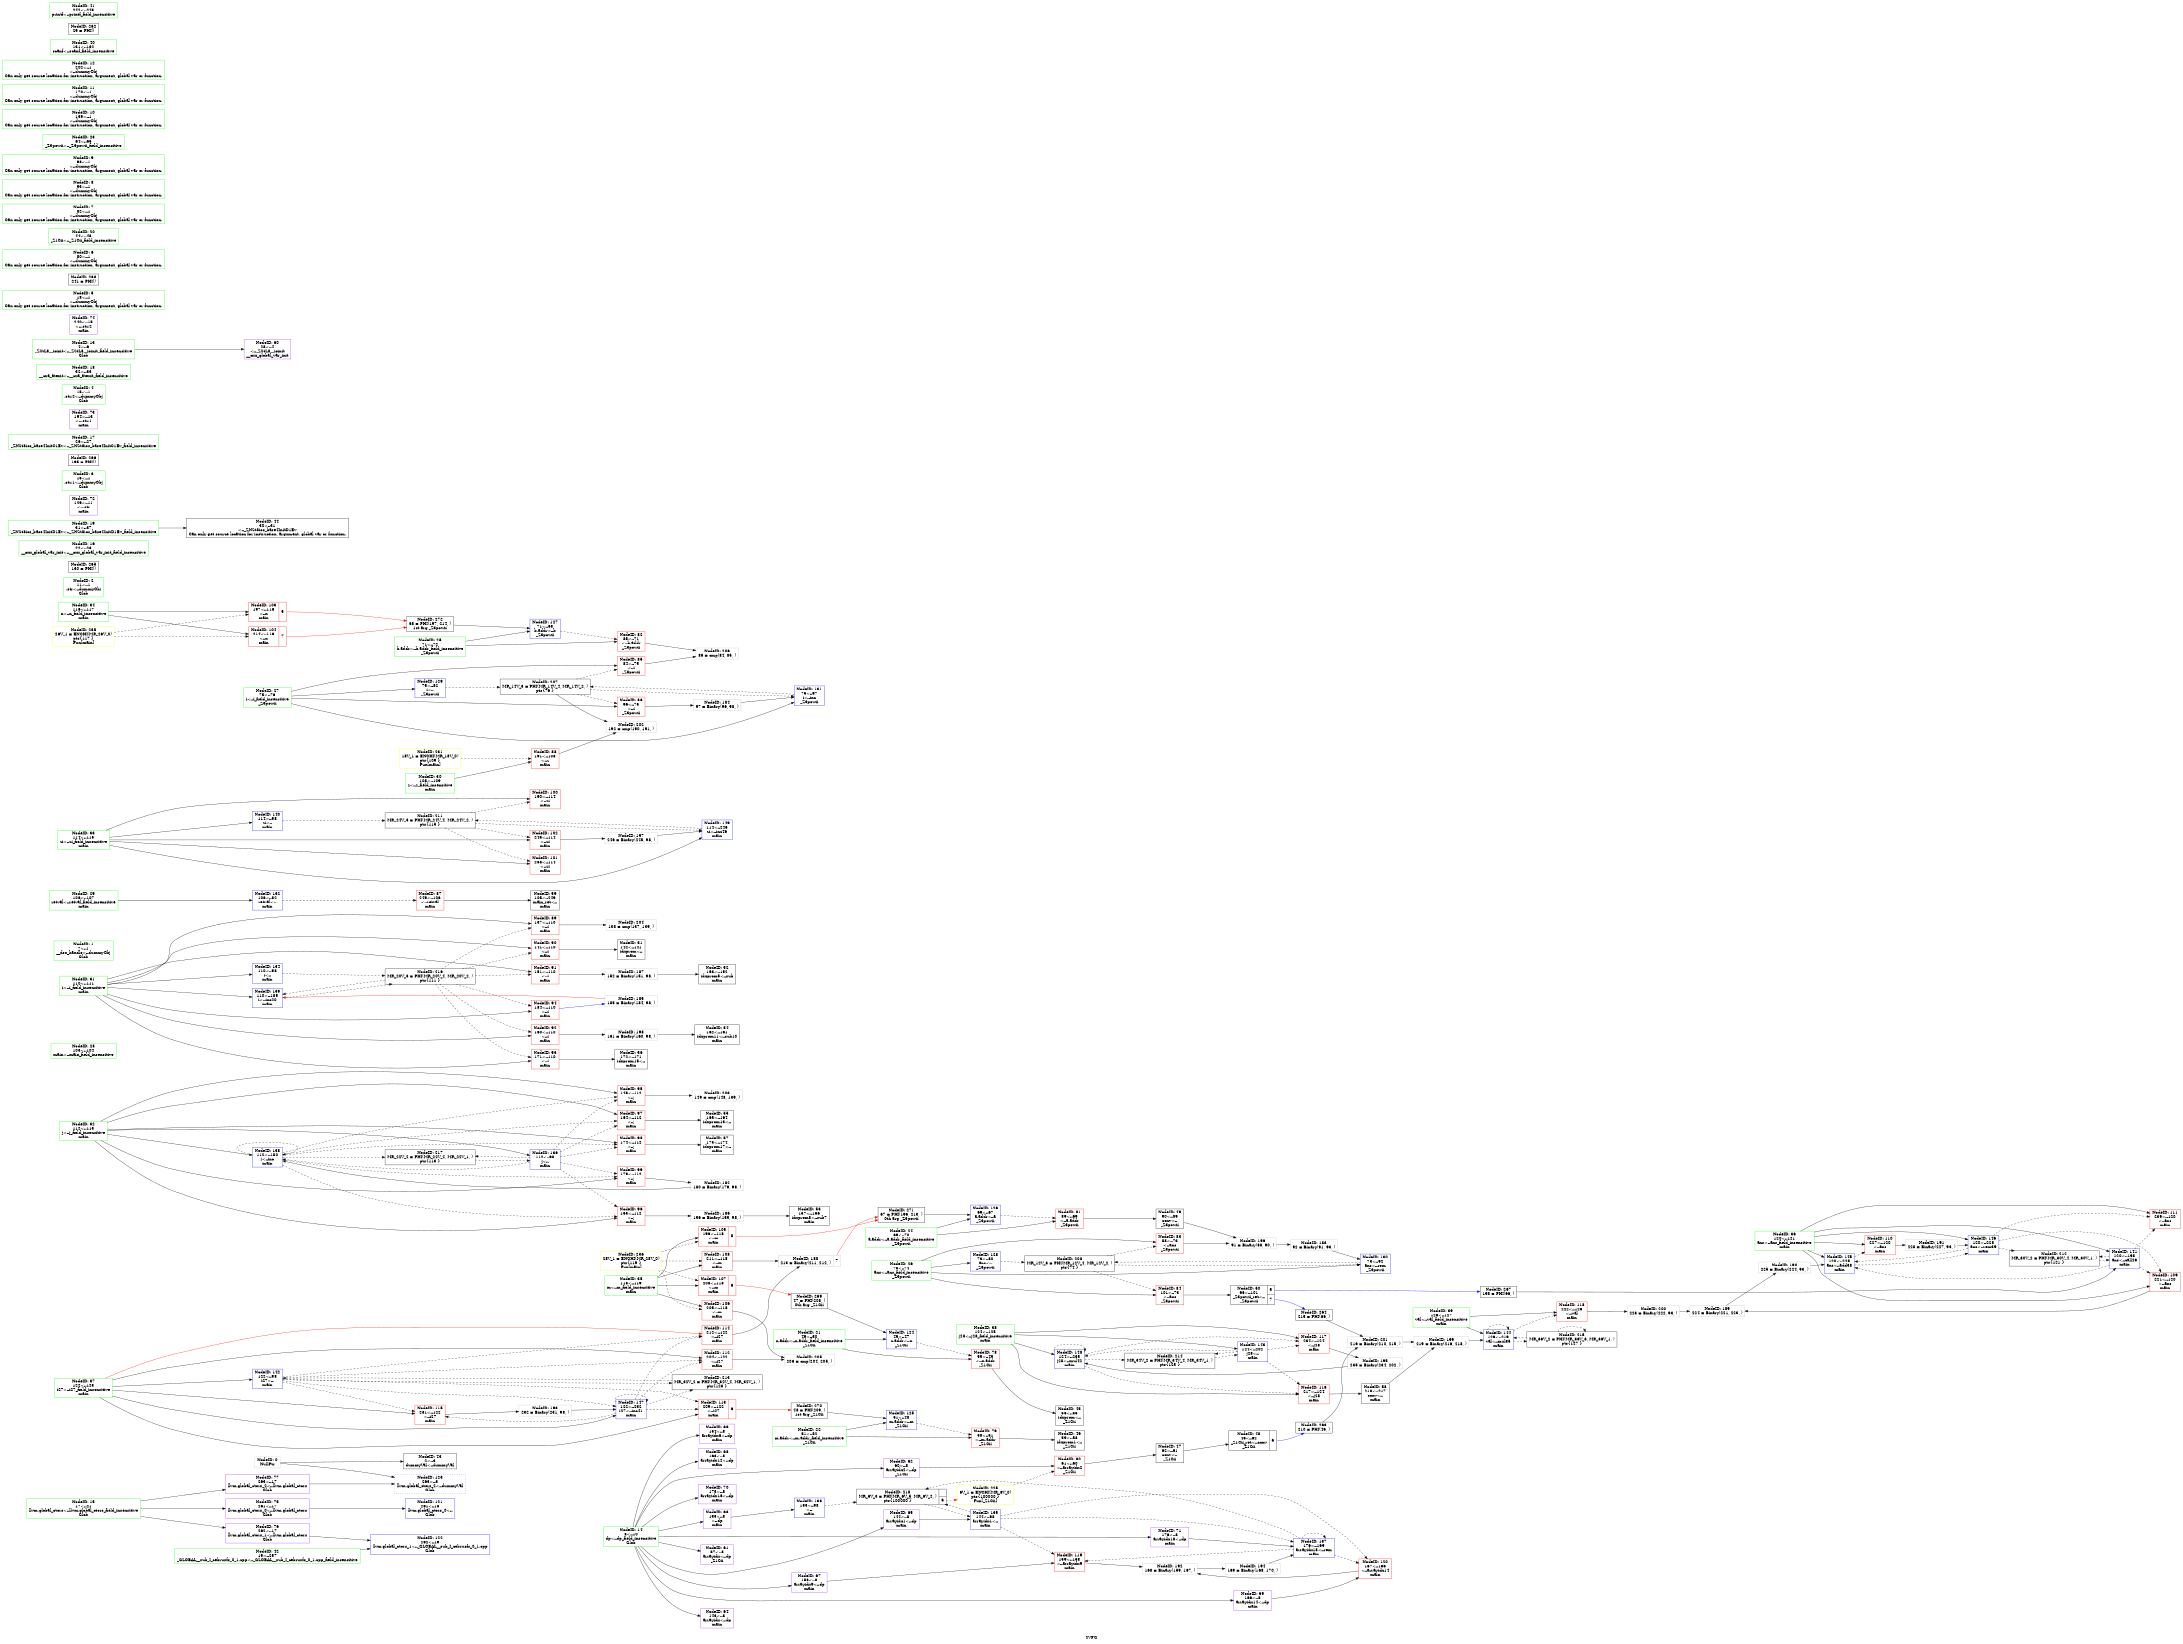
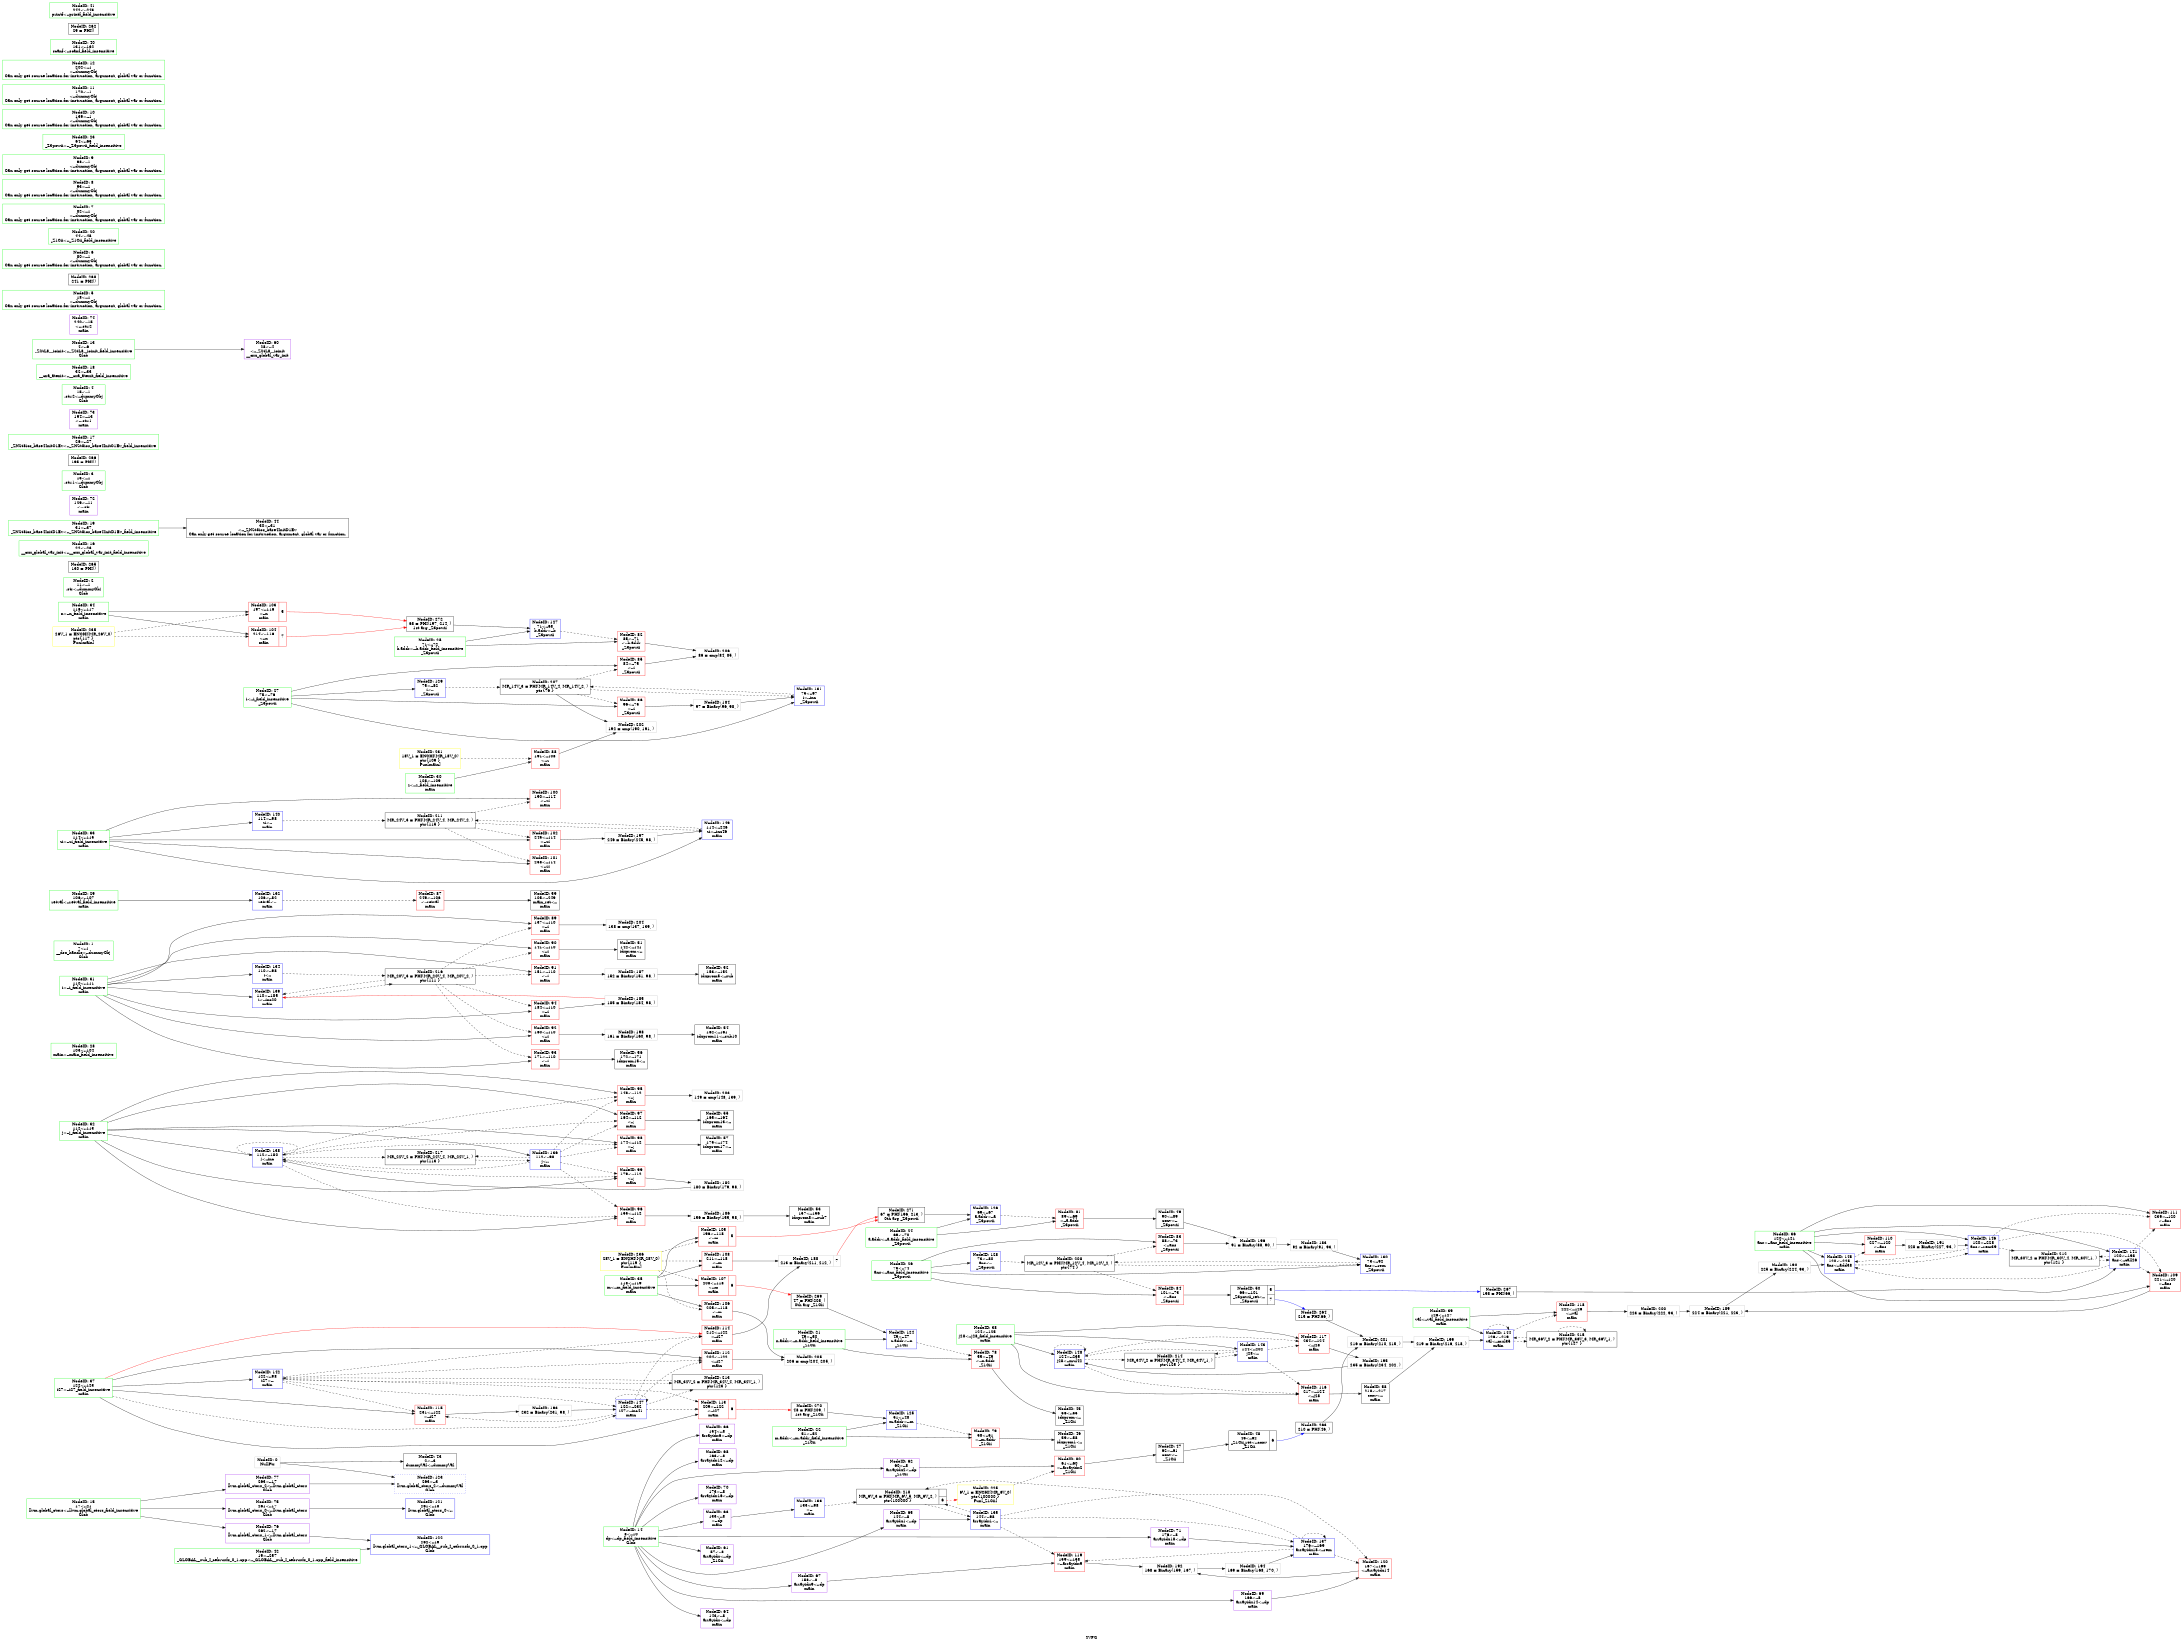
(581, 1006) -> (581, 1006)
(362, 1429) -> (362, 1429)
